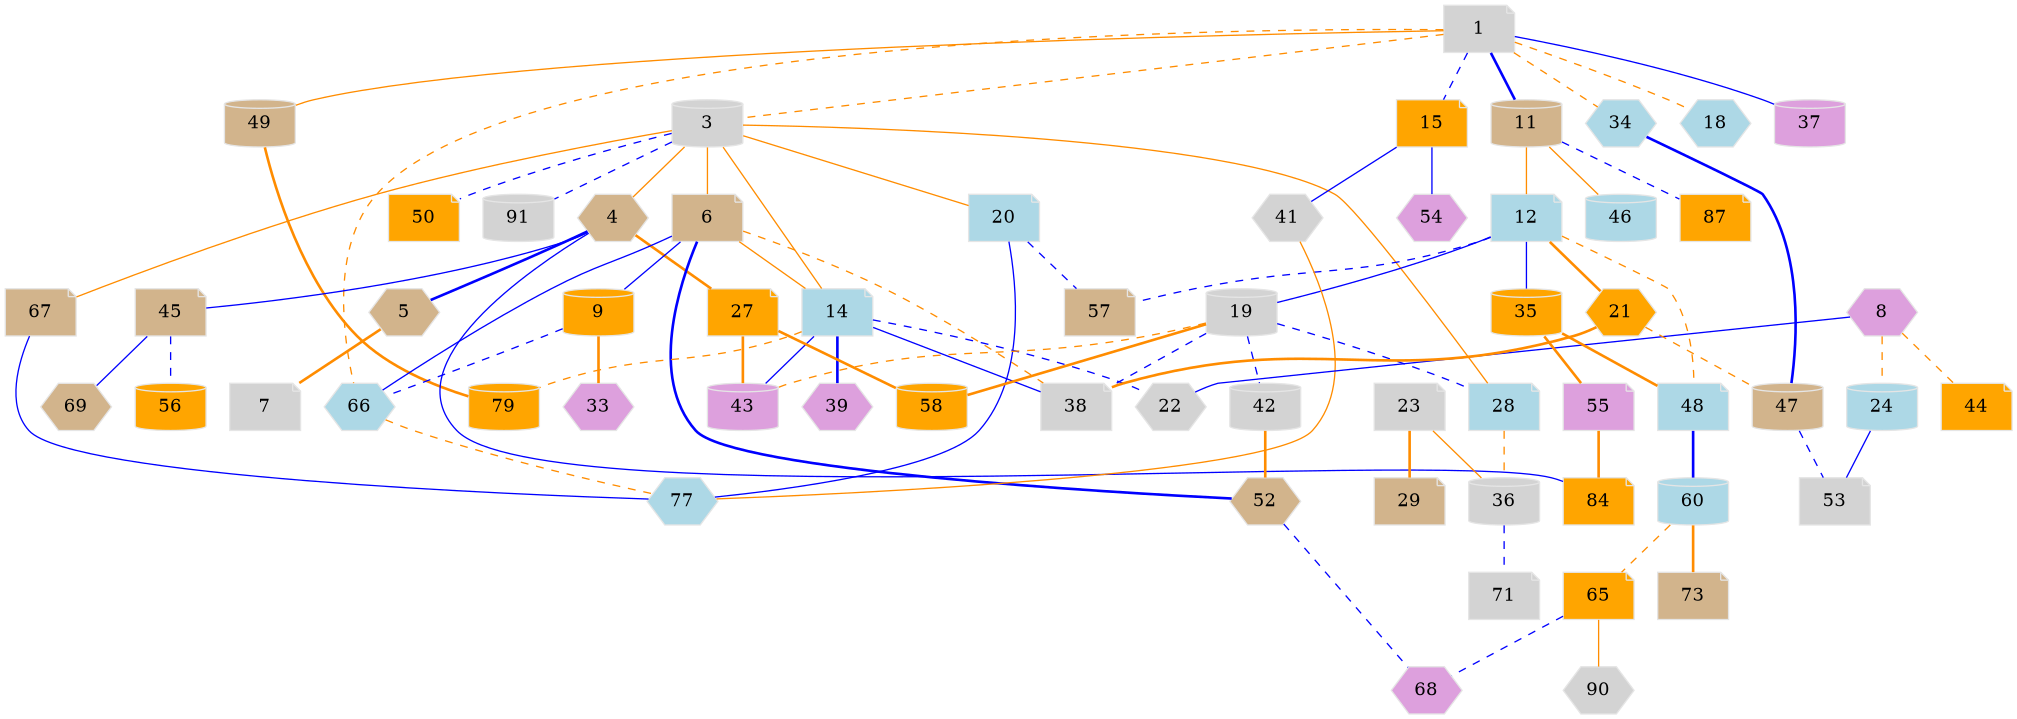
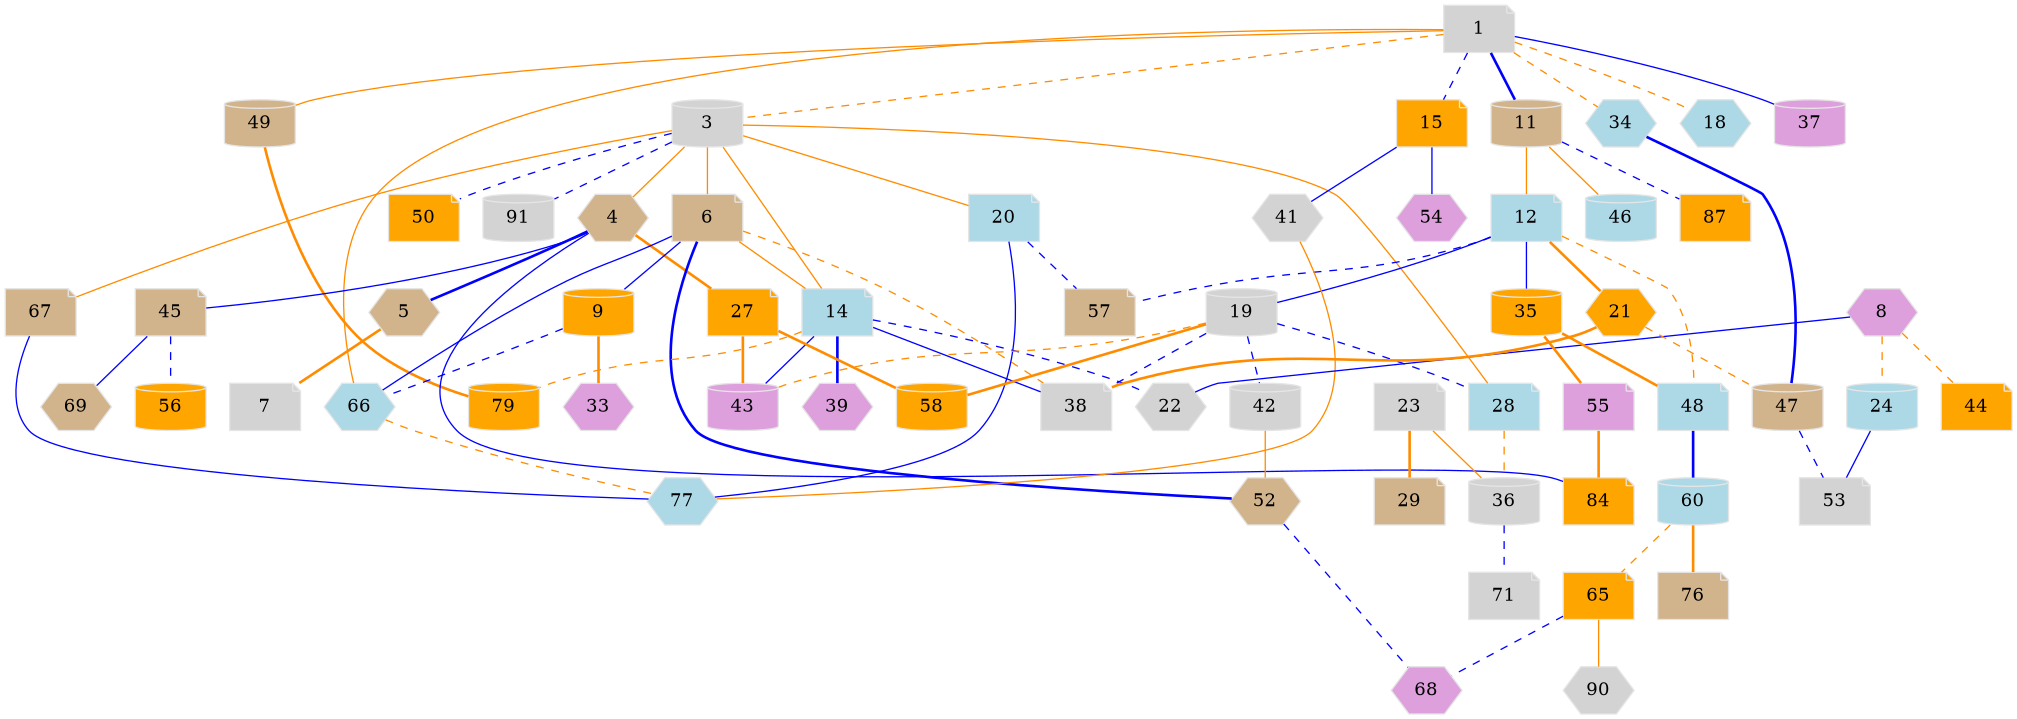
(799, 62) -> (799, 62)
(1265, 458) -> (1265, 458)
(1693, 596) -> (1693, 596)
